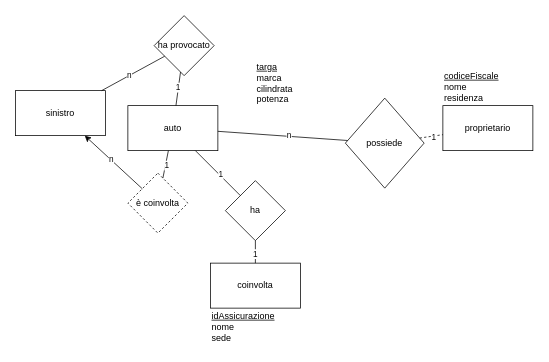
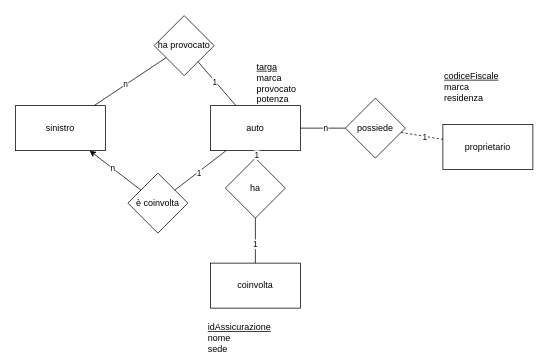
(279, 83) -> (280, 83)
(474, 87) -> (474, 87)
(60, 113) -> (60, 128)
(173, 128) -> (255, 128)
(488, 128) -> (488, 147)
(385, 143) -> (375, 128)
(158, 203) -> (158, 203)
(255, 210) -> (255, 188)
(248, 327) -> (244, 338)
